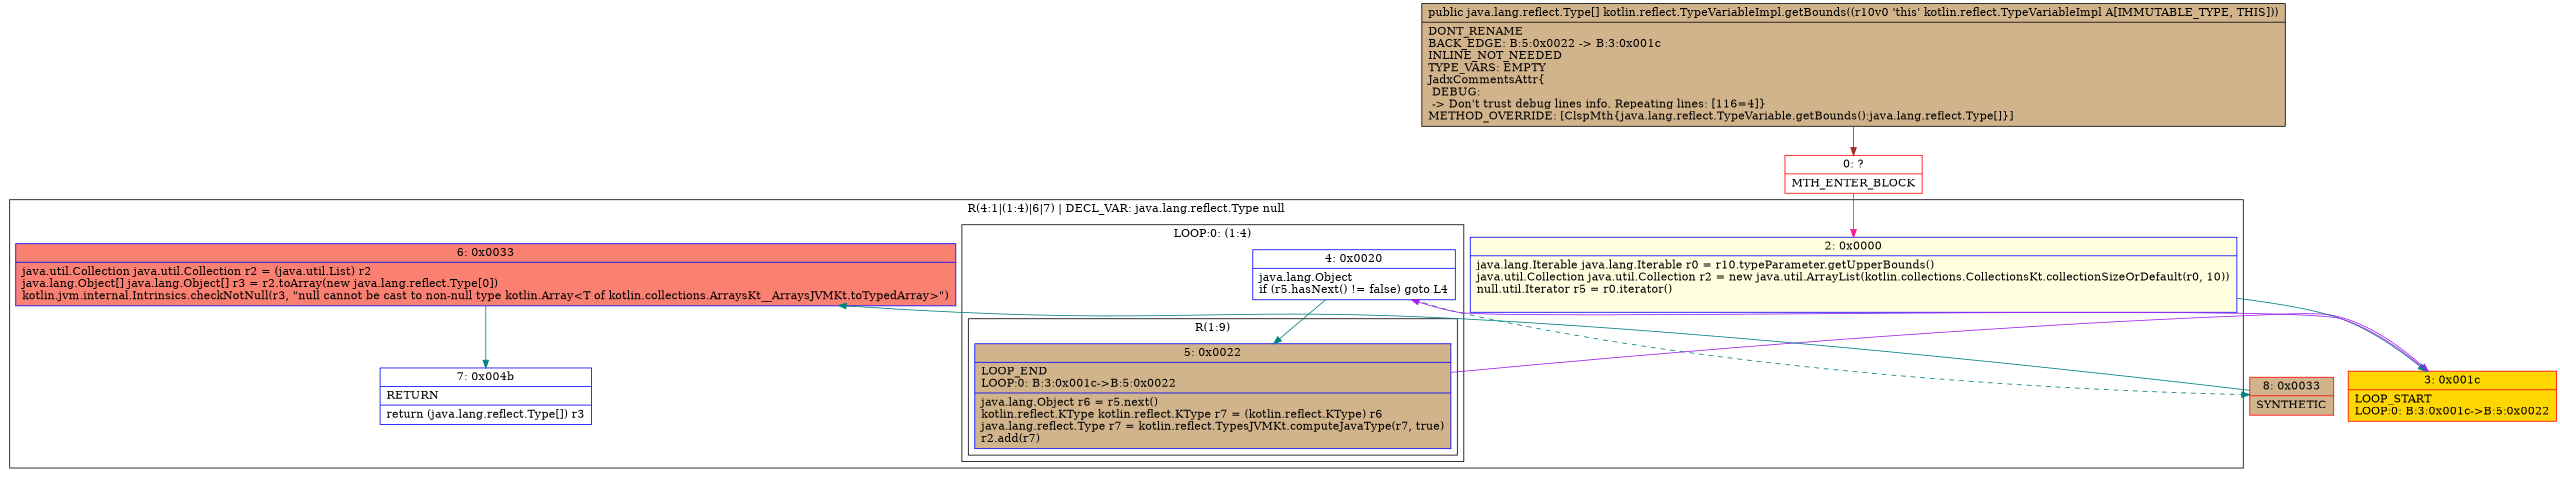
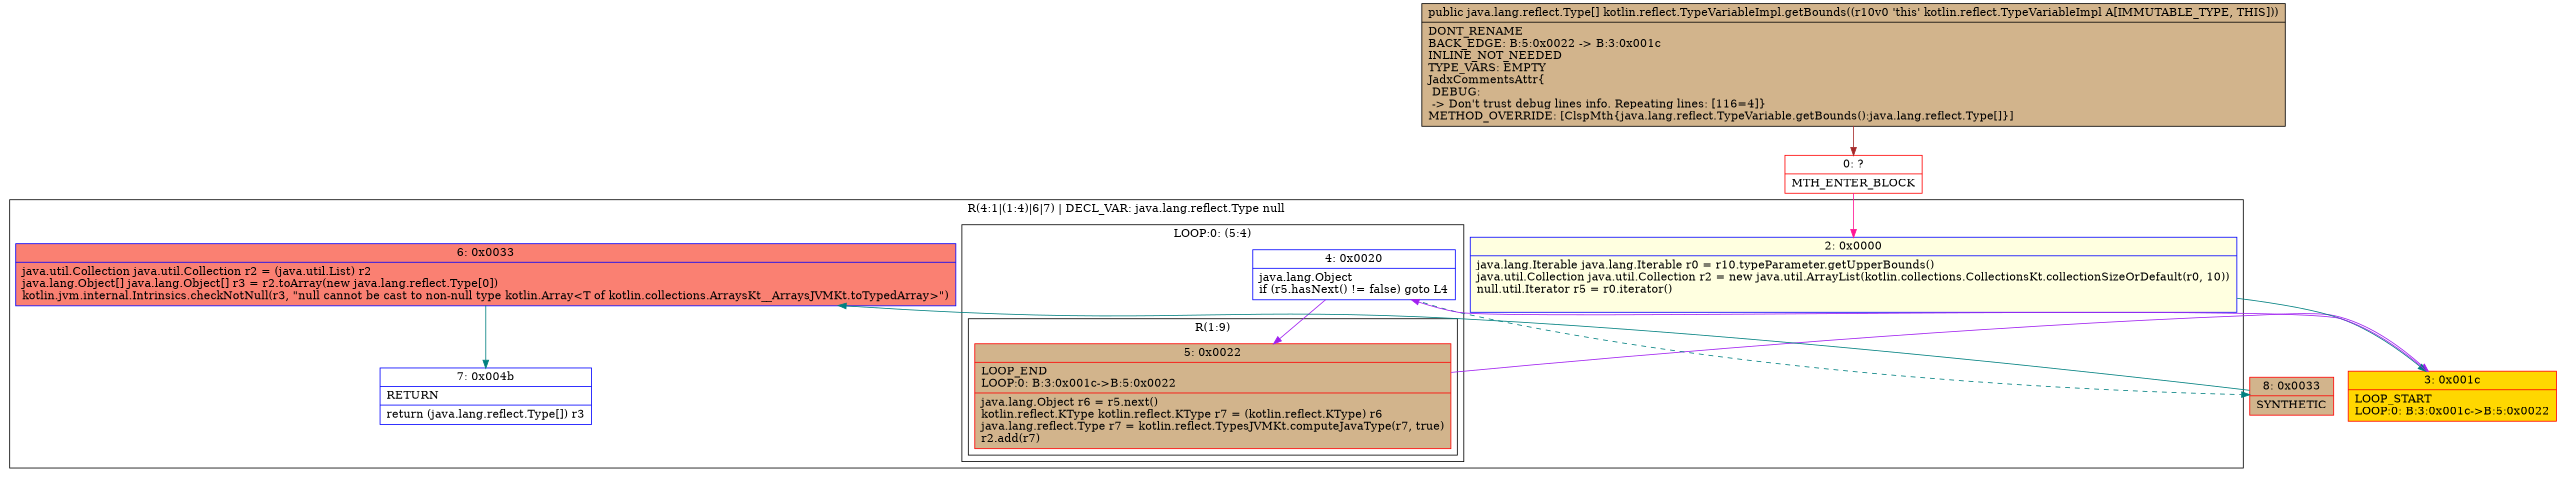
(1213, 234) -> (1213, 234)
(1297, 324) -> (1297, 324)
(1213, 396) -> (1213, 396)
